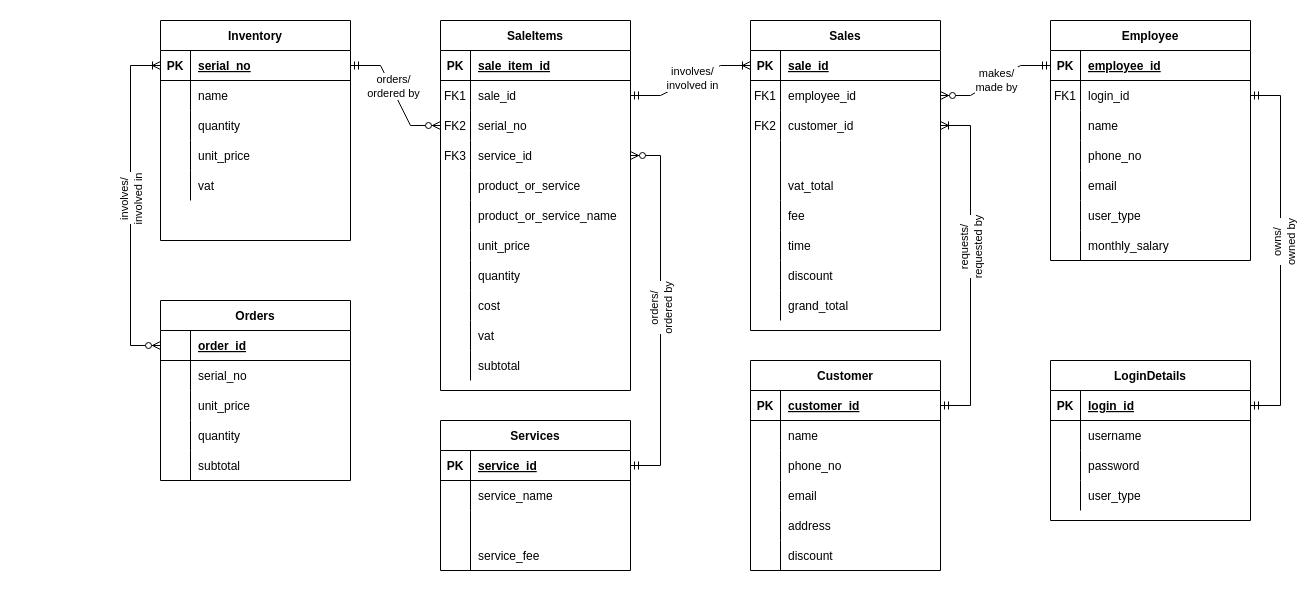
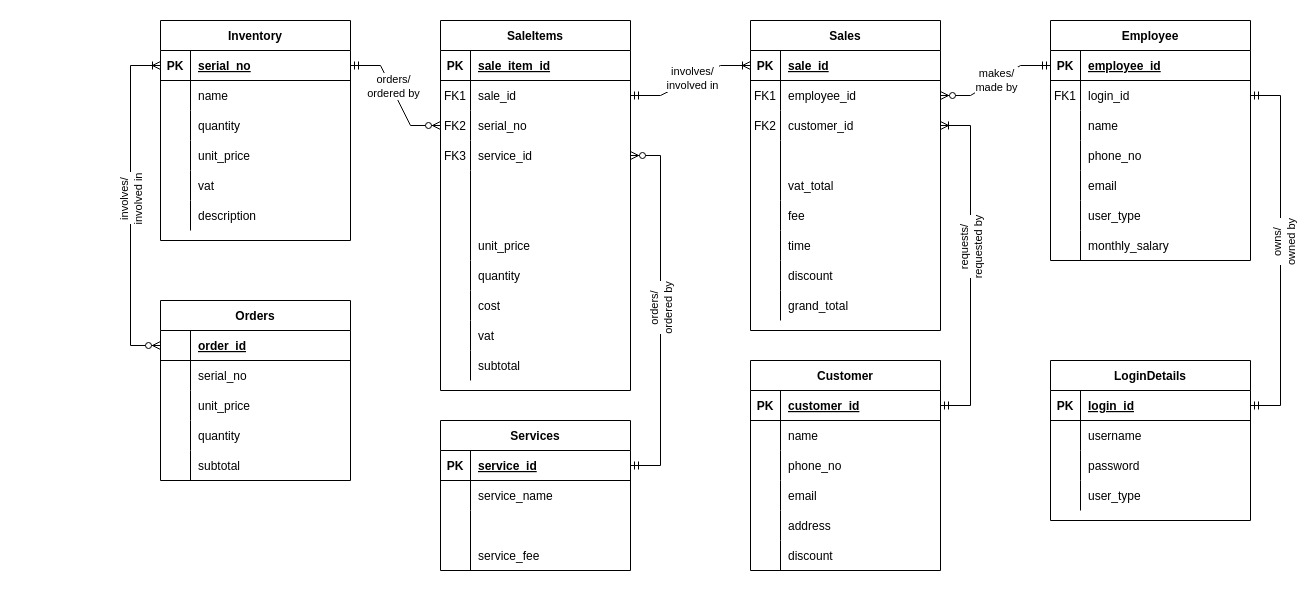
(551, 186) -> none
none -> (271, 216)
(551, 216) -> none
